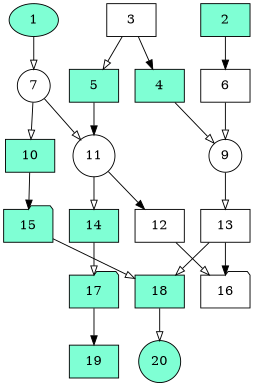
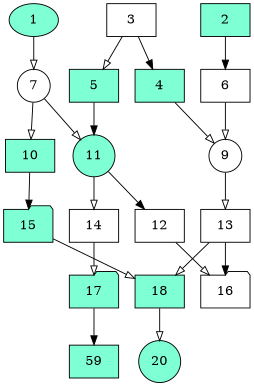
(94, 156) -> (94, 156)
(94, 226) -> (94, 226)
(94, 362) -> (94, 362)
